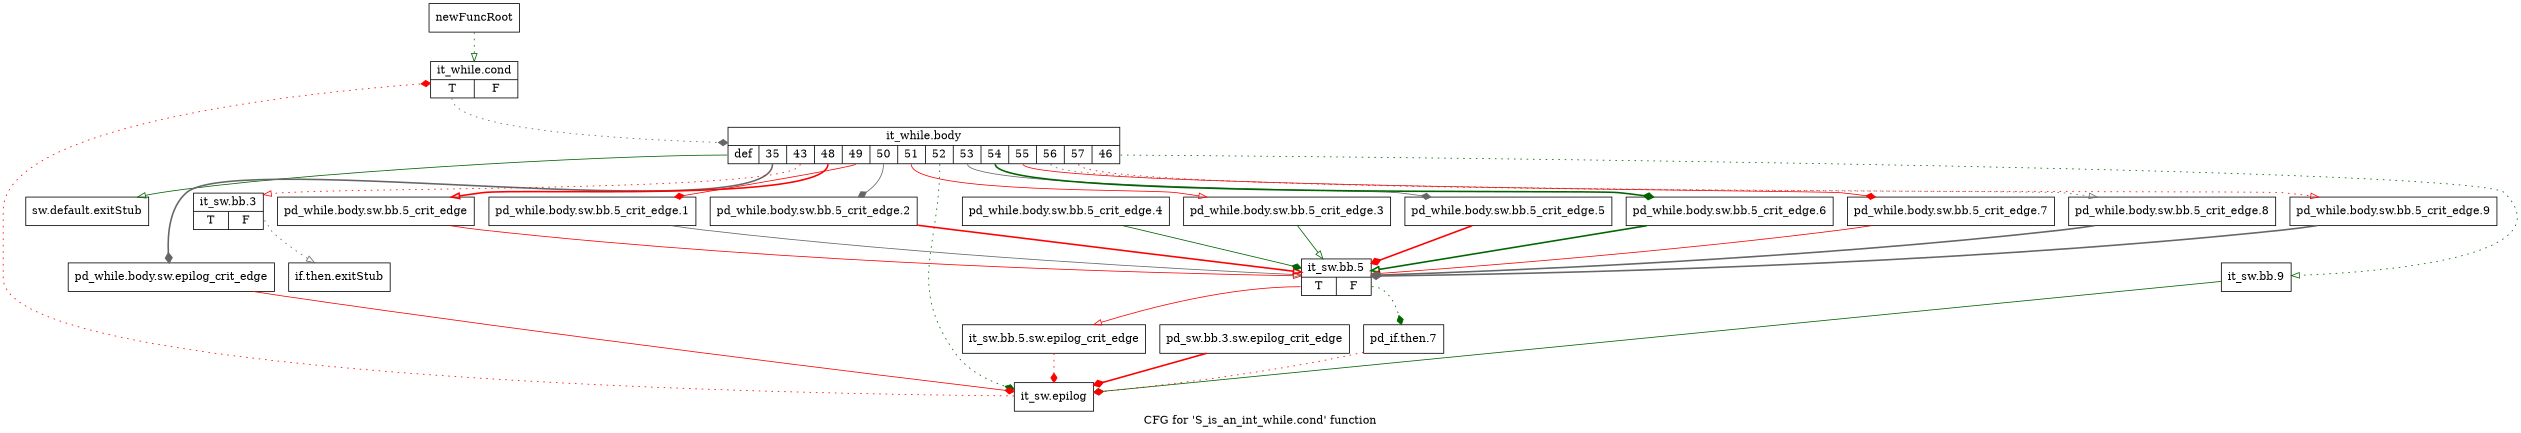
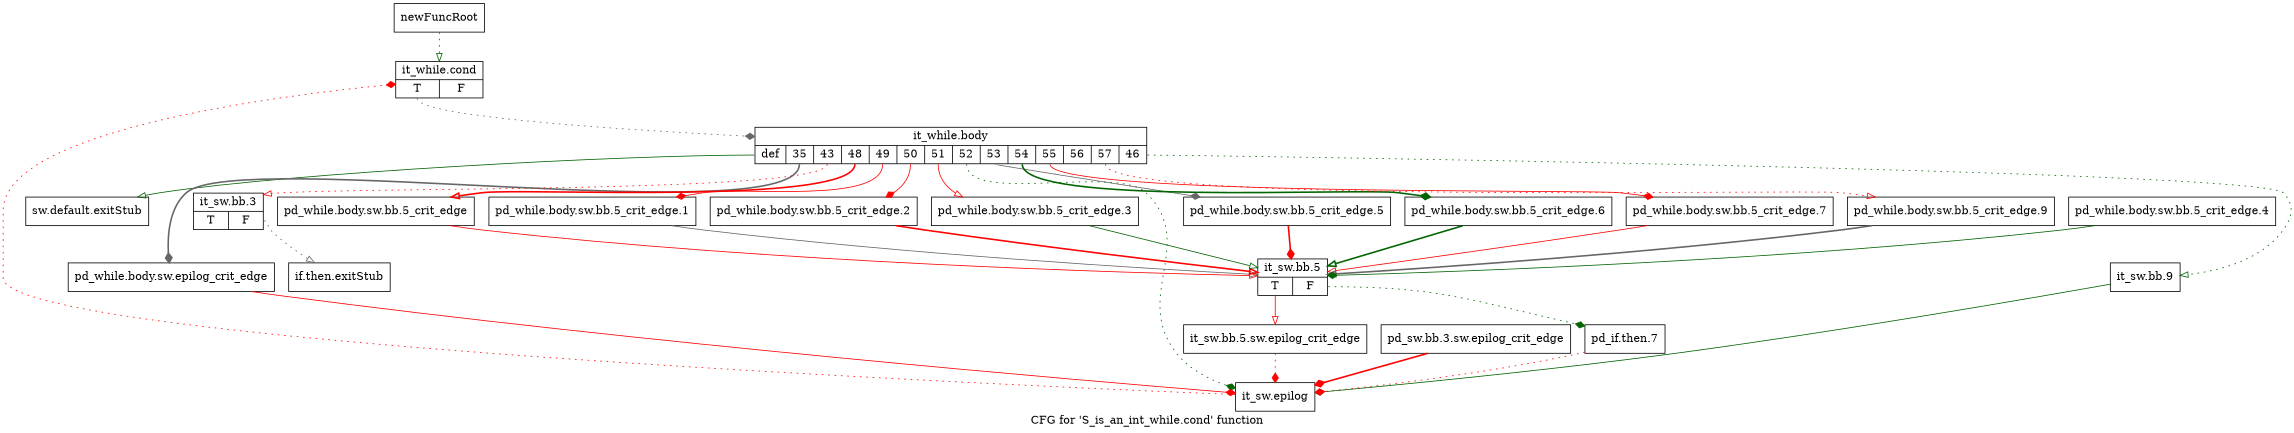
(879, 180) -> (906, 180)
(2172, 211) -> none
(1850, 262) -> (1604, 254)
